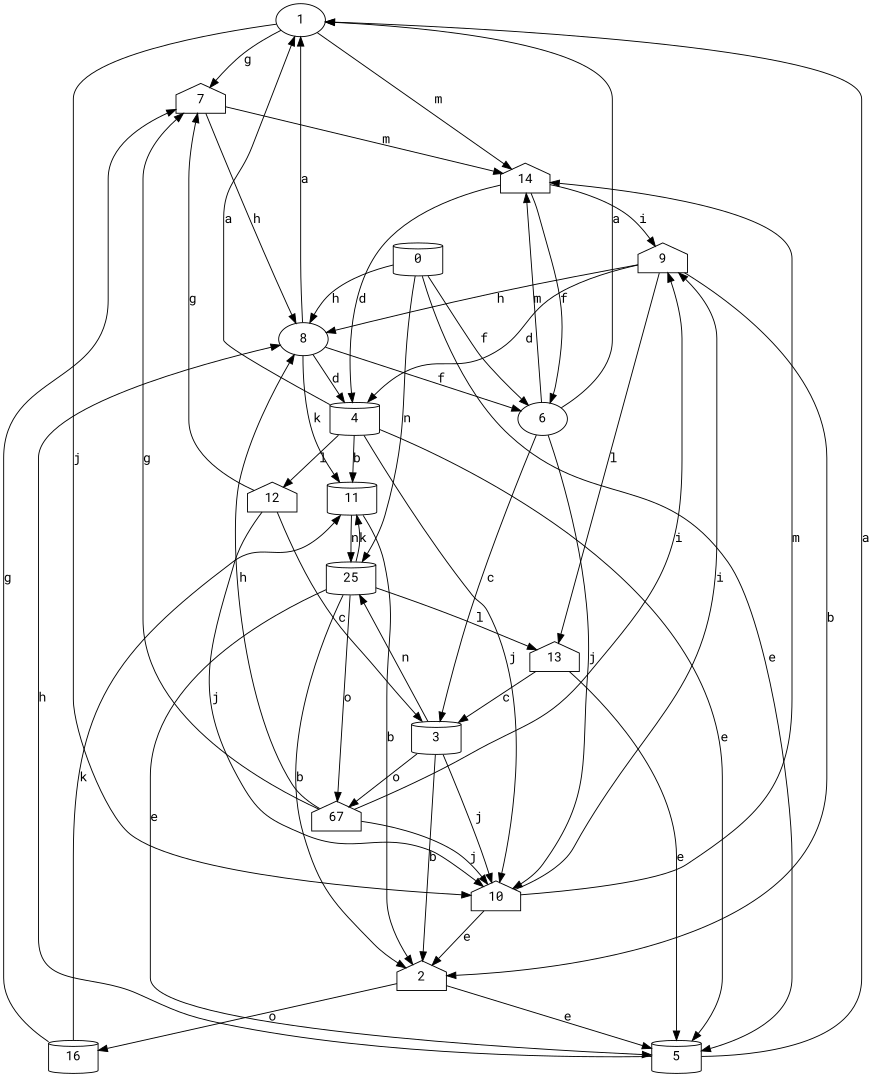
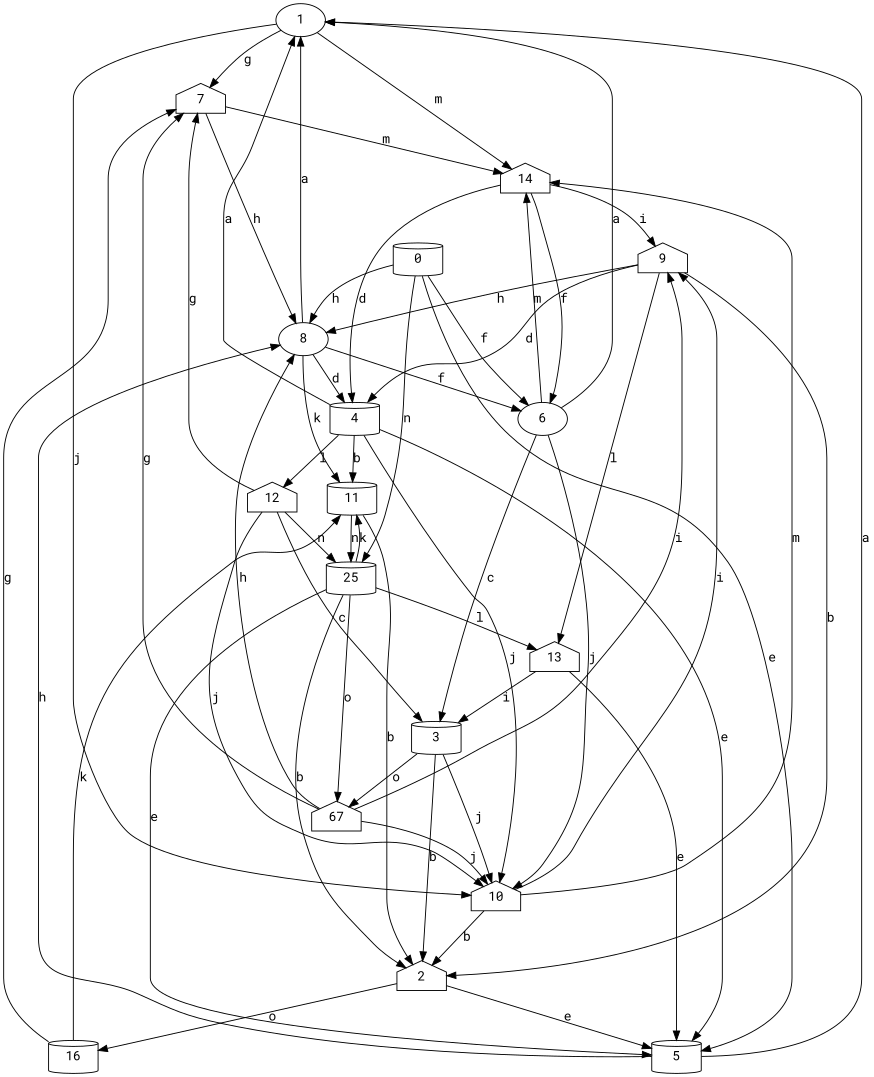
(396, 662) -> (307, 534)
(506, 698) -> (506, 698)
(467, 937) -> (467, 937)
